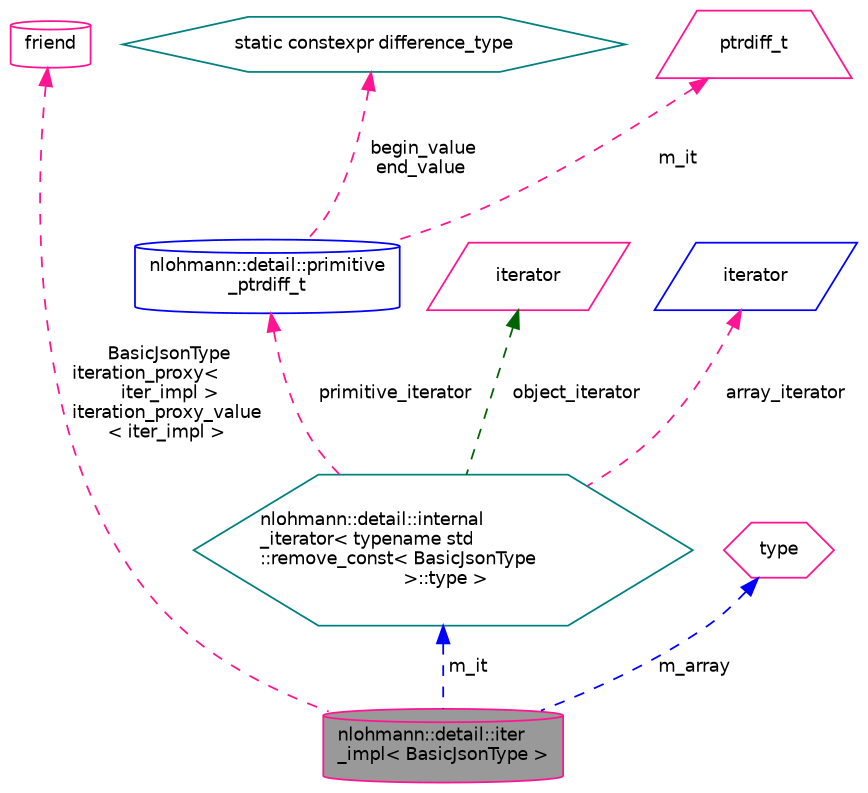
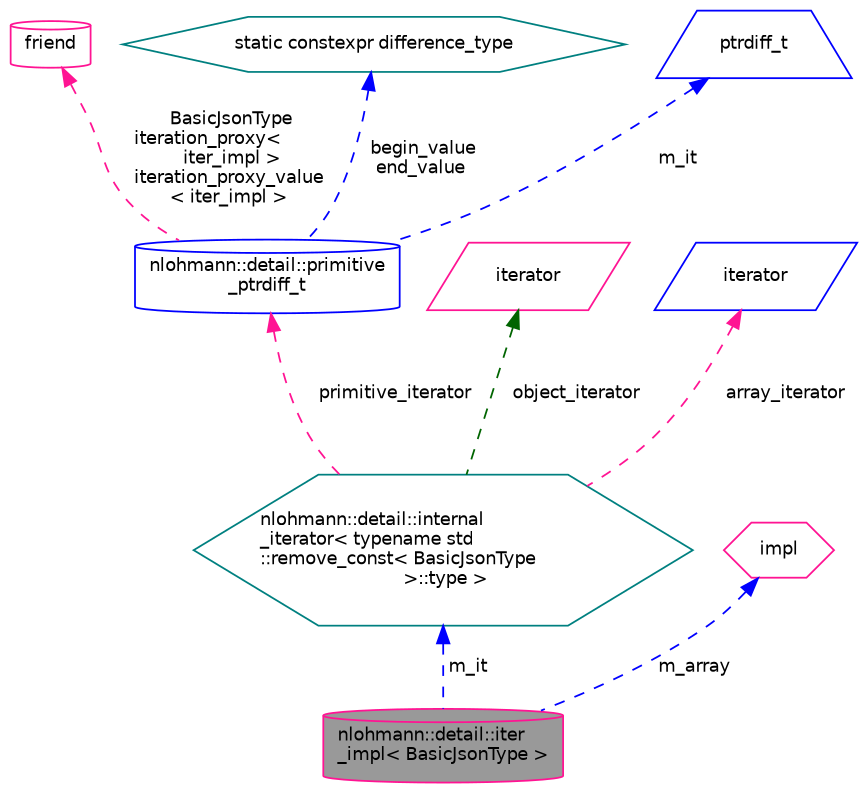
(754, 44) -> (754, 44)
(348, 169) -> (348, 169)
(548, 176) -> (548, 176)
(78, 456) -> (109, 174)
(779, 550) -> (779, 550)
